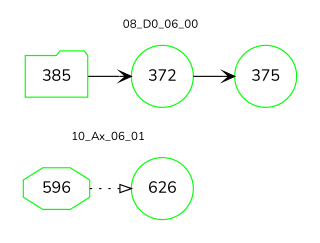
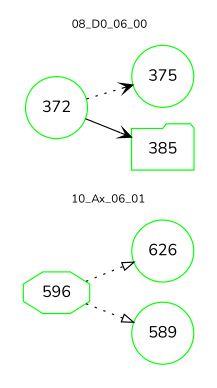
(104, 76) -> (103, 126)
(208, 76) -> (104, 94)
none -> (163, 333)
